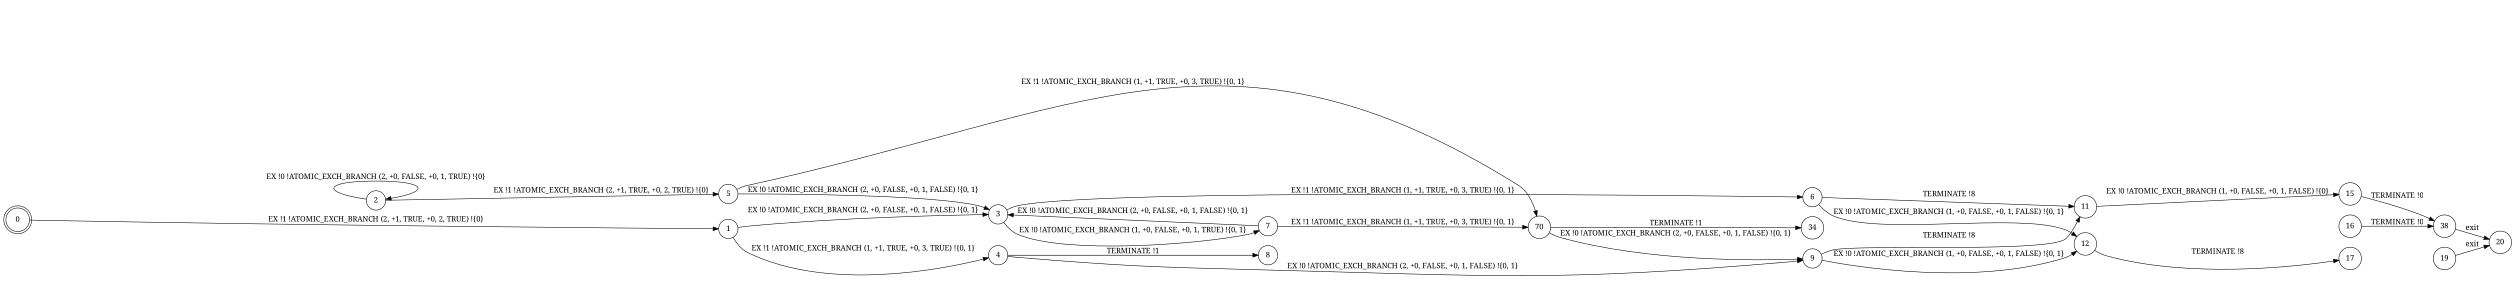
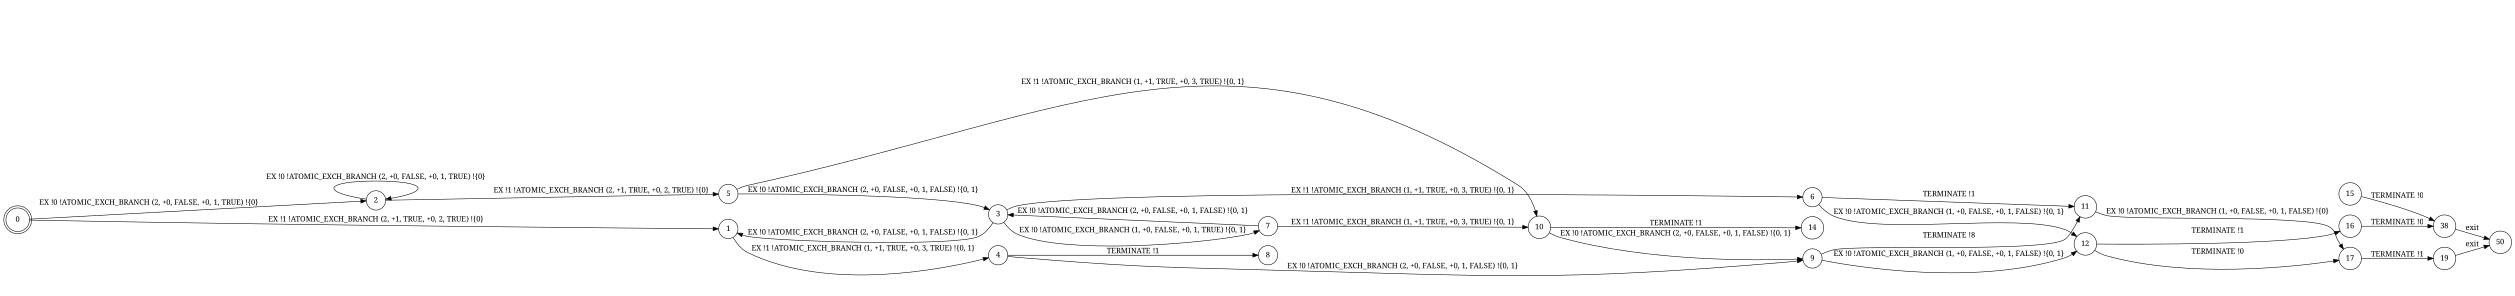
(1949, 194) -> (1949, 194)
(2215, 201) -> (2223, 219)
none -> (195, 210)
(860, 219) -> (871, 242)
(1539, 227) -> (1539, 227)
(1812, 228) -> (1812, 228)
(2500, 242) -> (2500, 242)
none -> (2216, 243)
(2218, 252) -> (2218, 252)
none -> (2395, 258)
